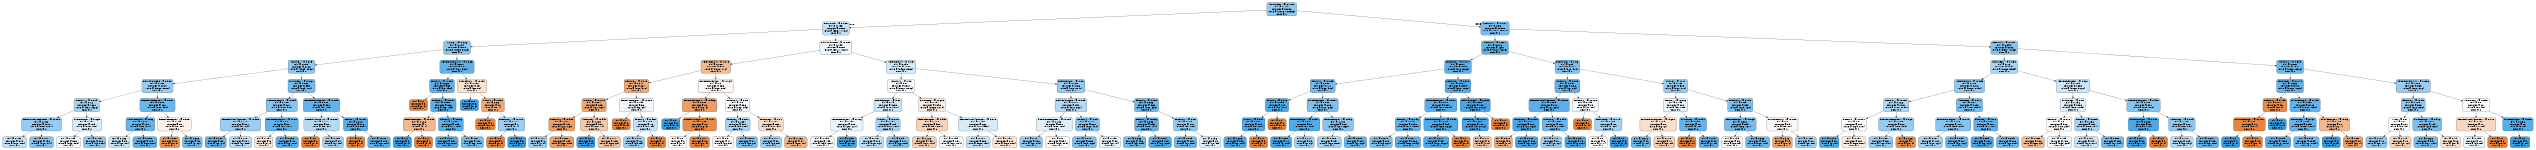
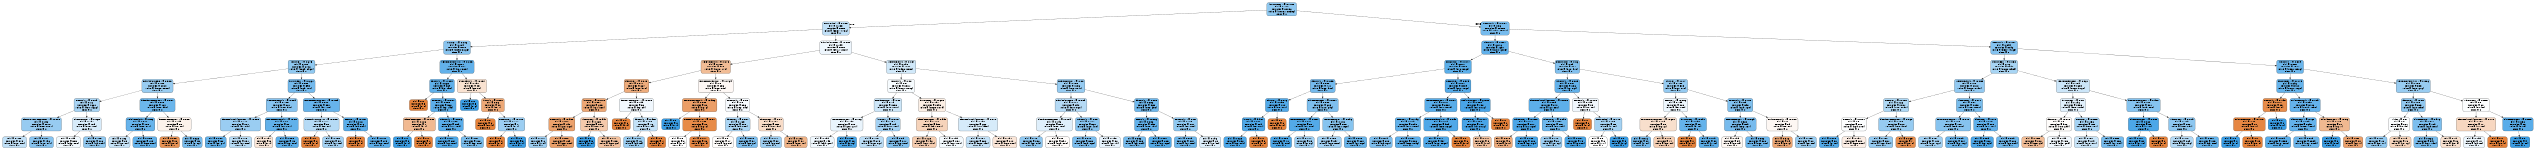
(1854, 142) -> (1854, 142)
